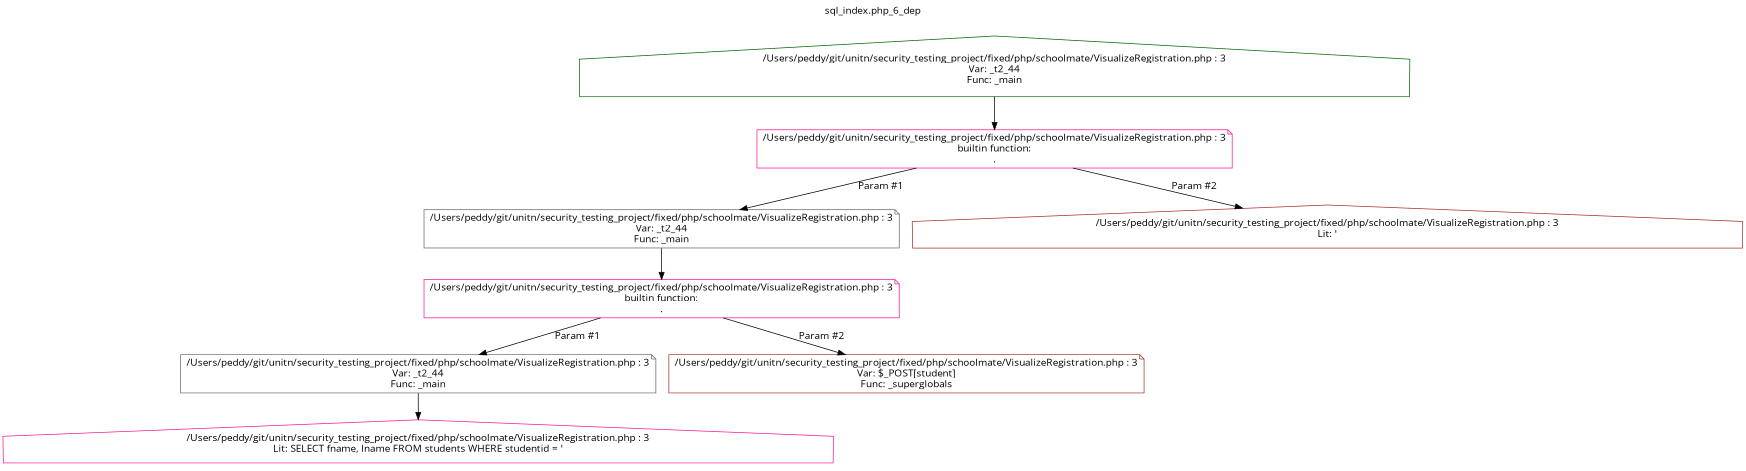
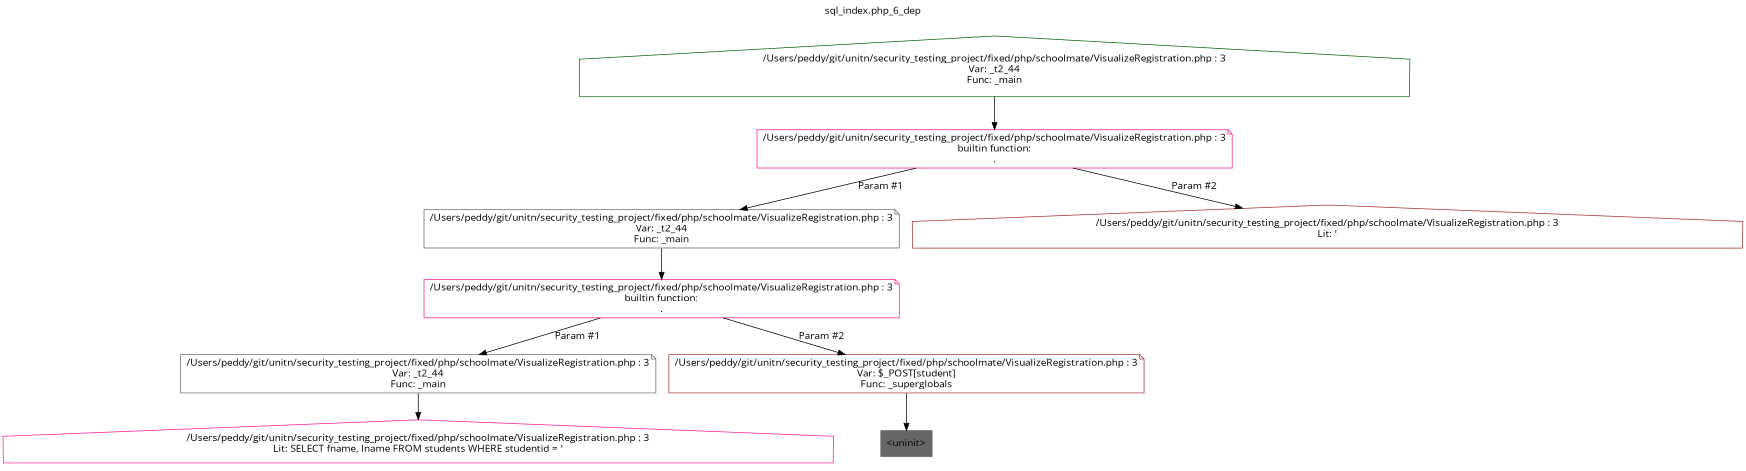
none -> (906, 444)
